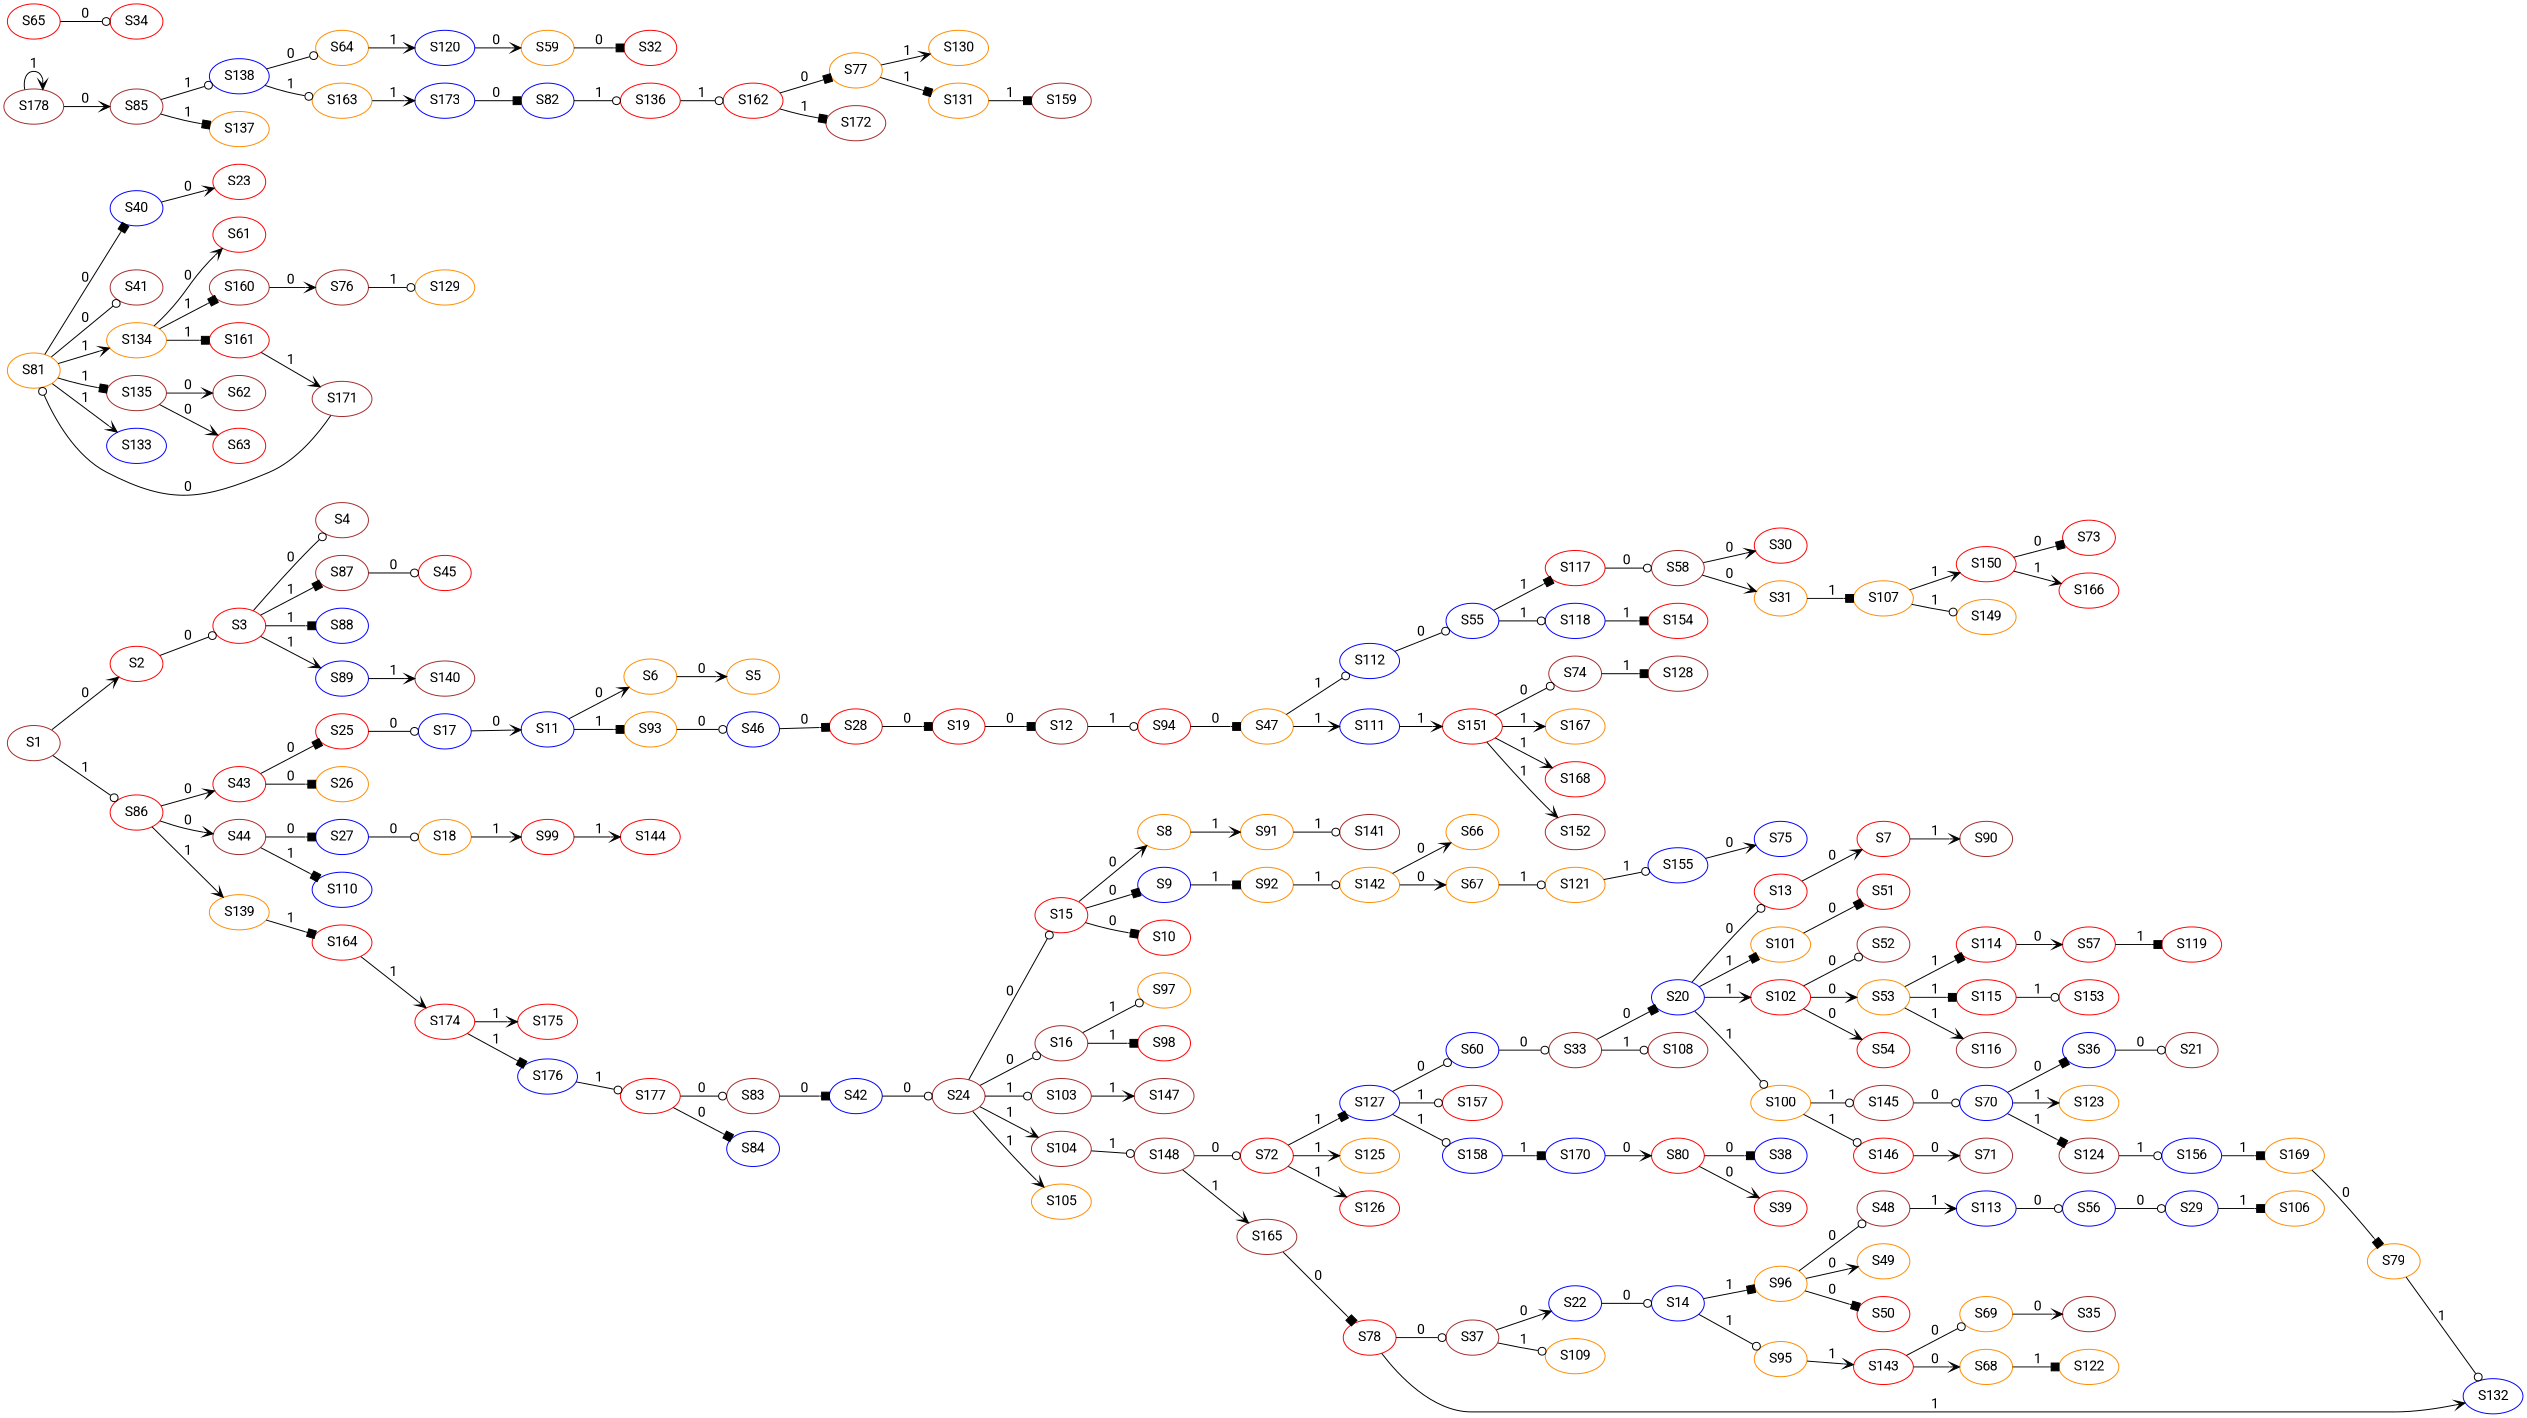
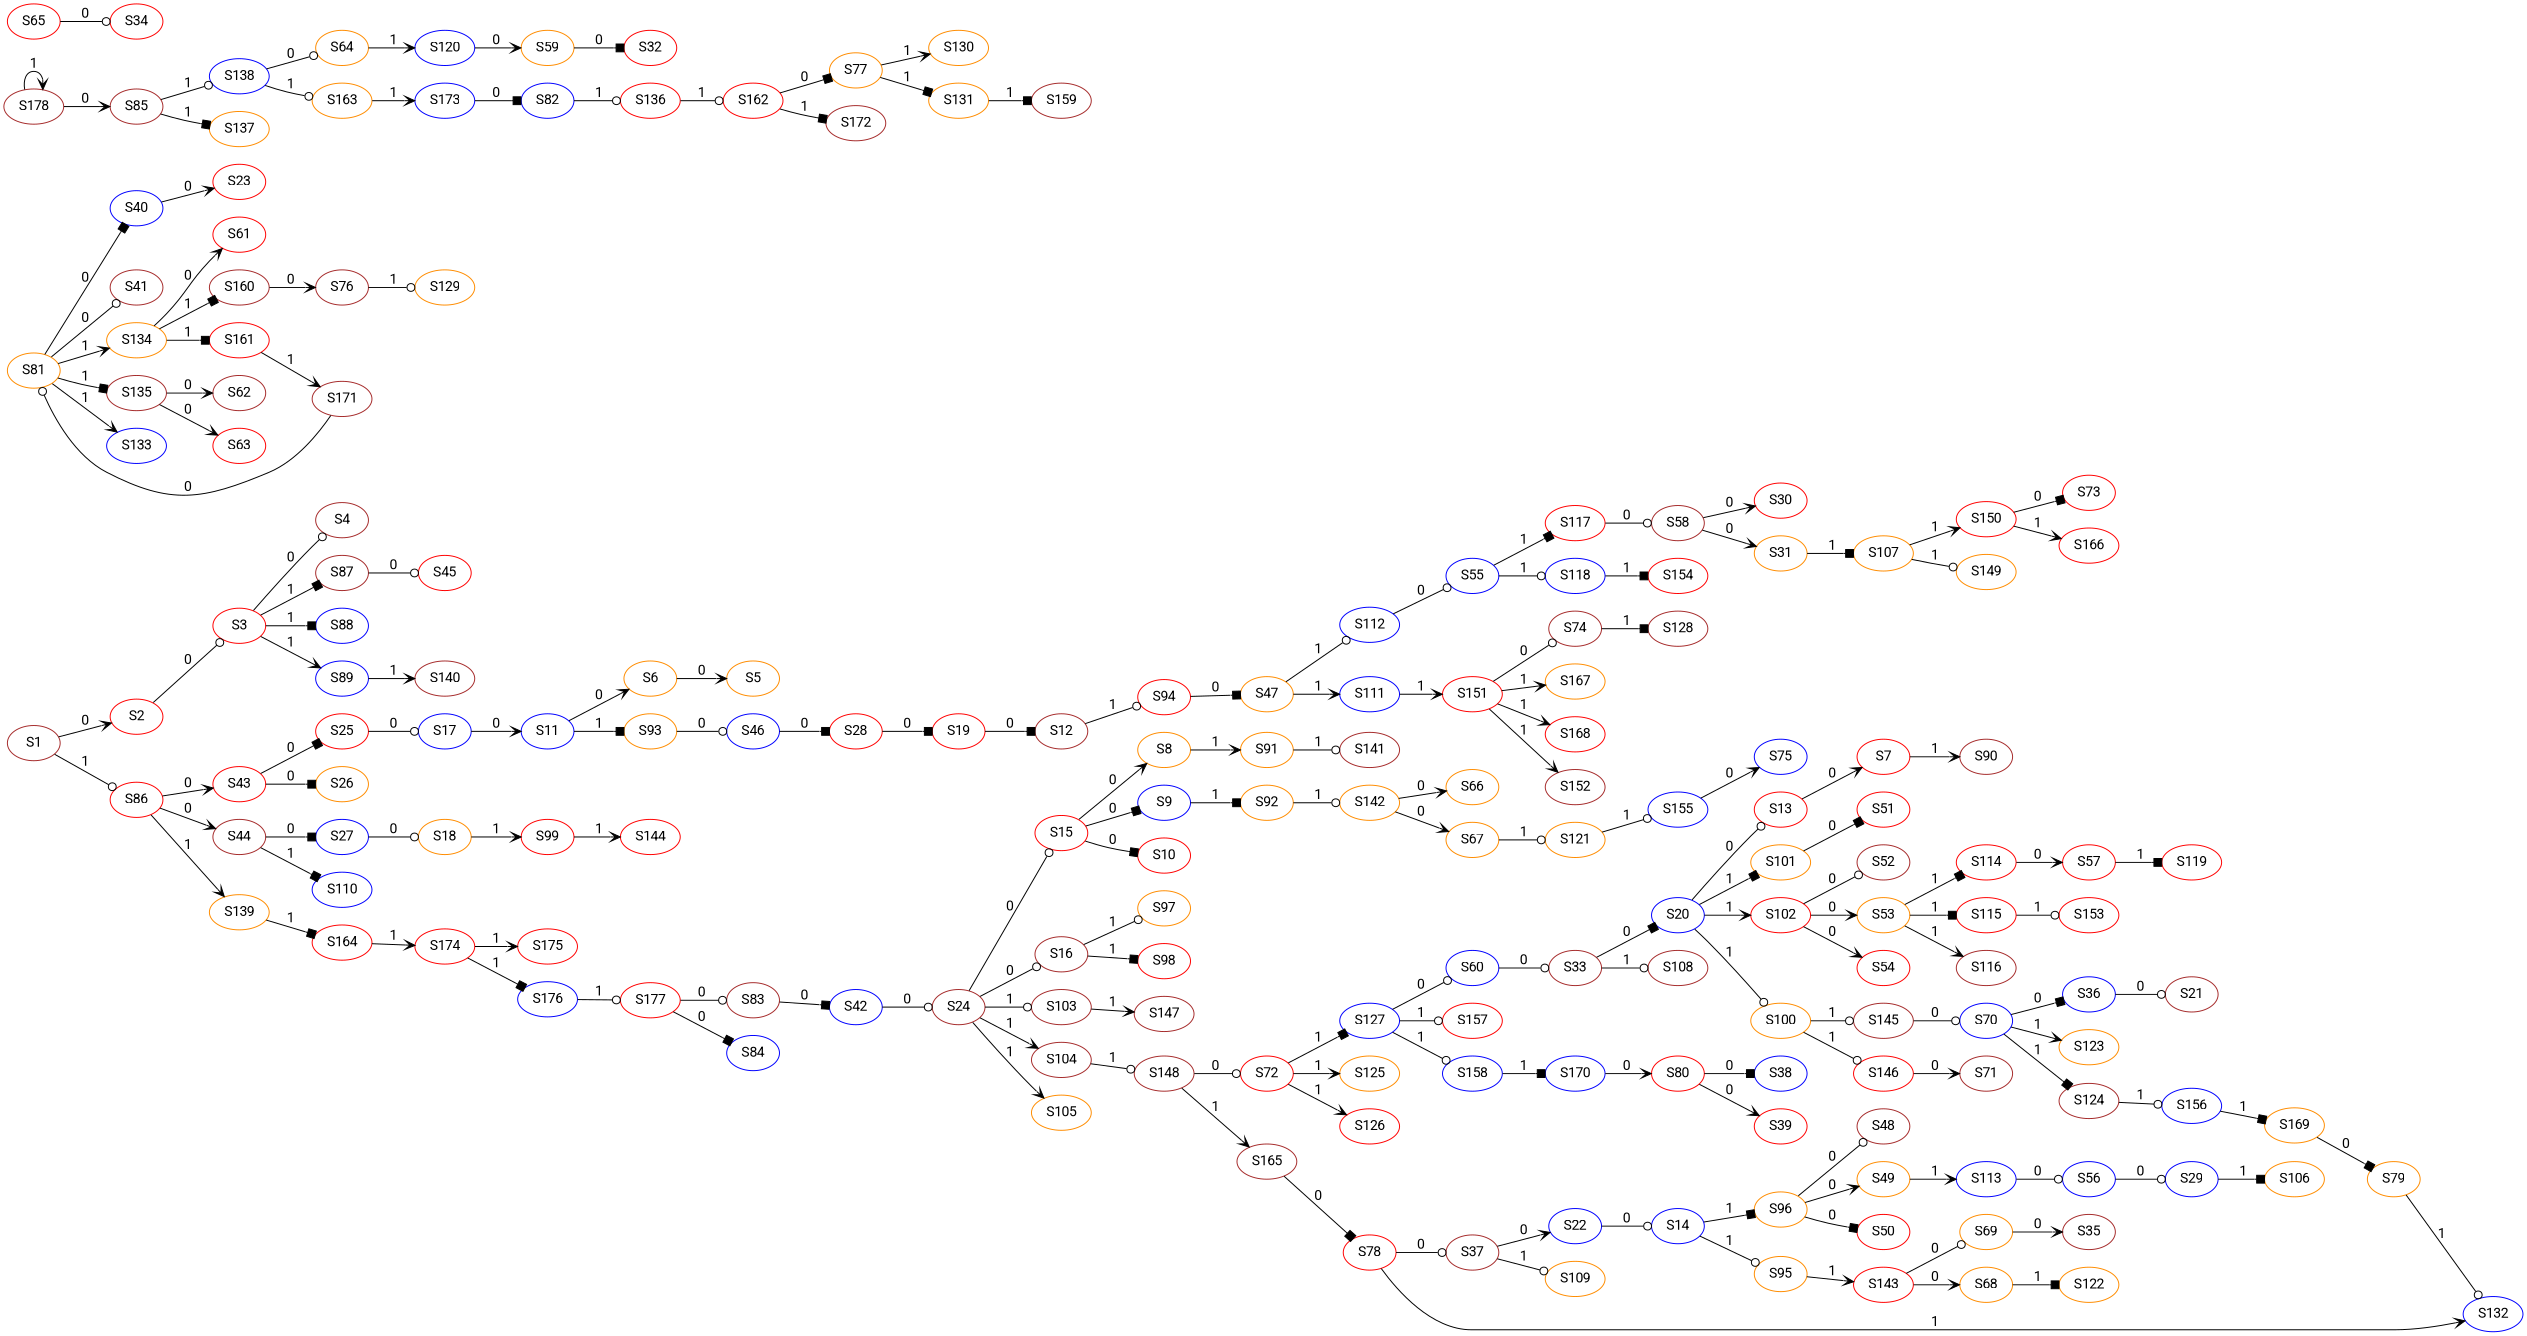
(1928, 1209) -> (1928, 1179)
